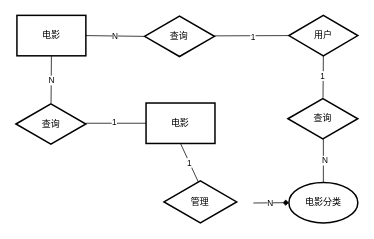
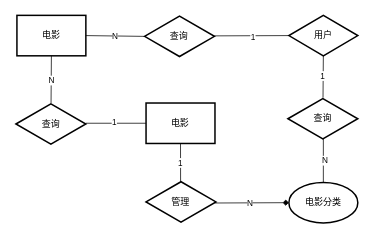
(201, 202) -> (181, 202)
